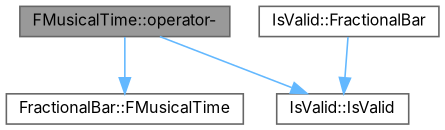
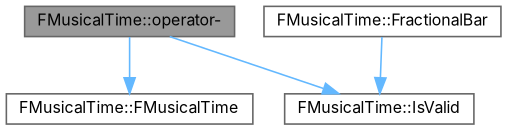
(349, 21) -> (382, 21)
(125, 109) -> (130, 109)
(343, 109) -> (379, 109)
